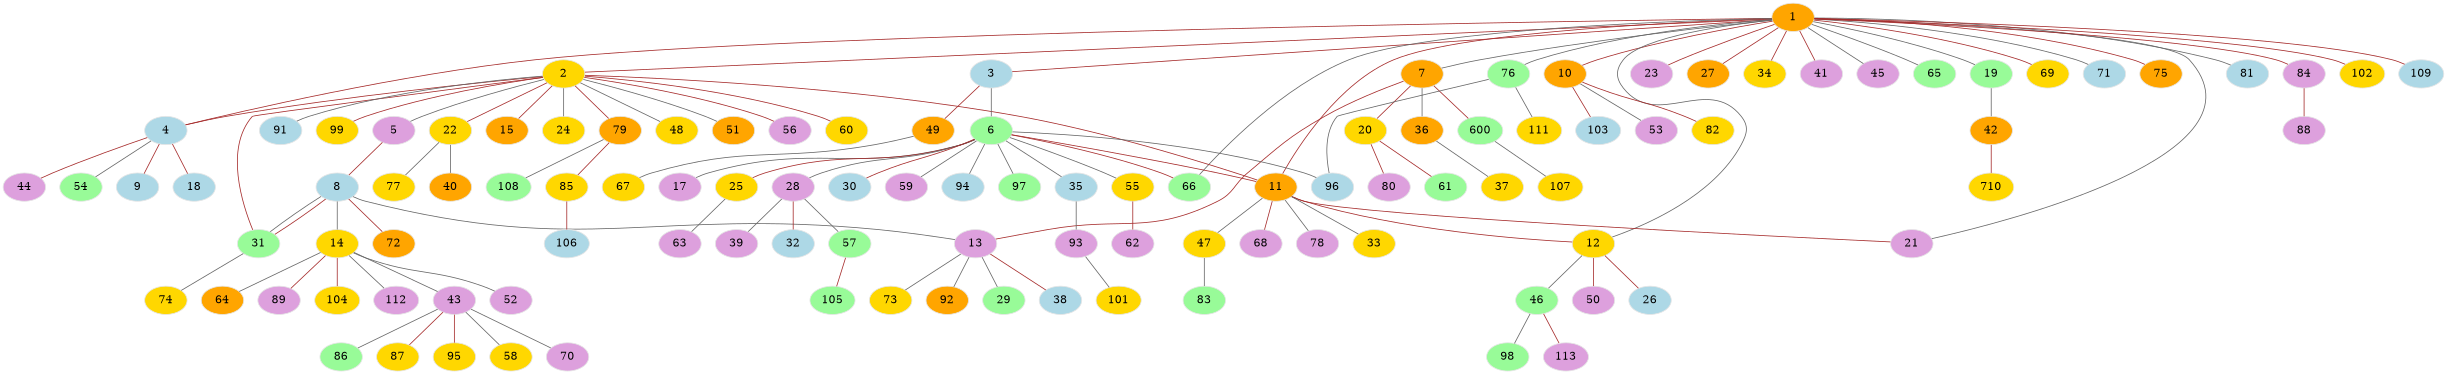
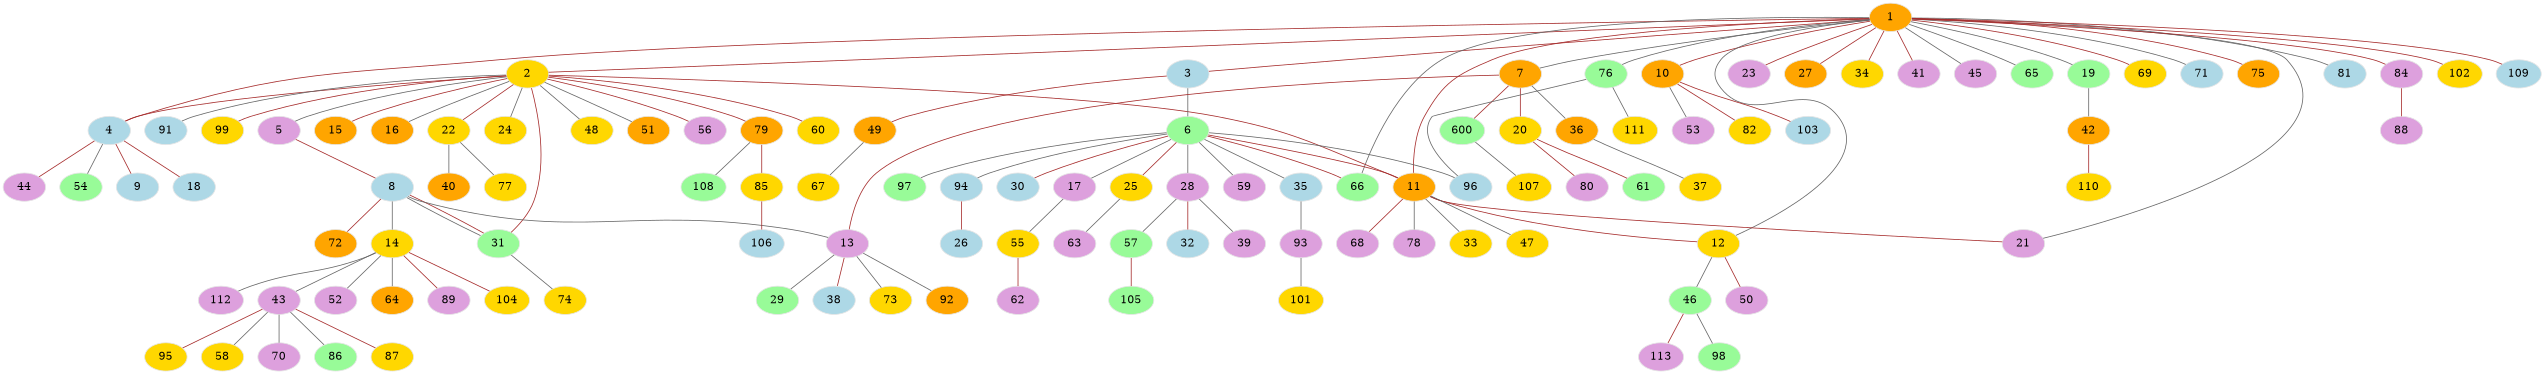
none -> (392, 130)
(1063, 157) -> (1046, 215)
(1991, 187) -> (2089, 187)
(1622, 272) -> (961, 215)
(1204, 300) -> none
